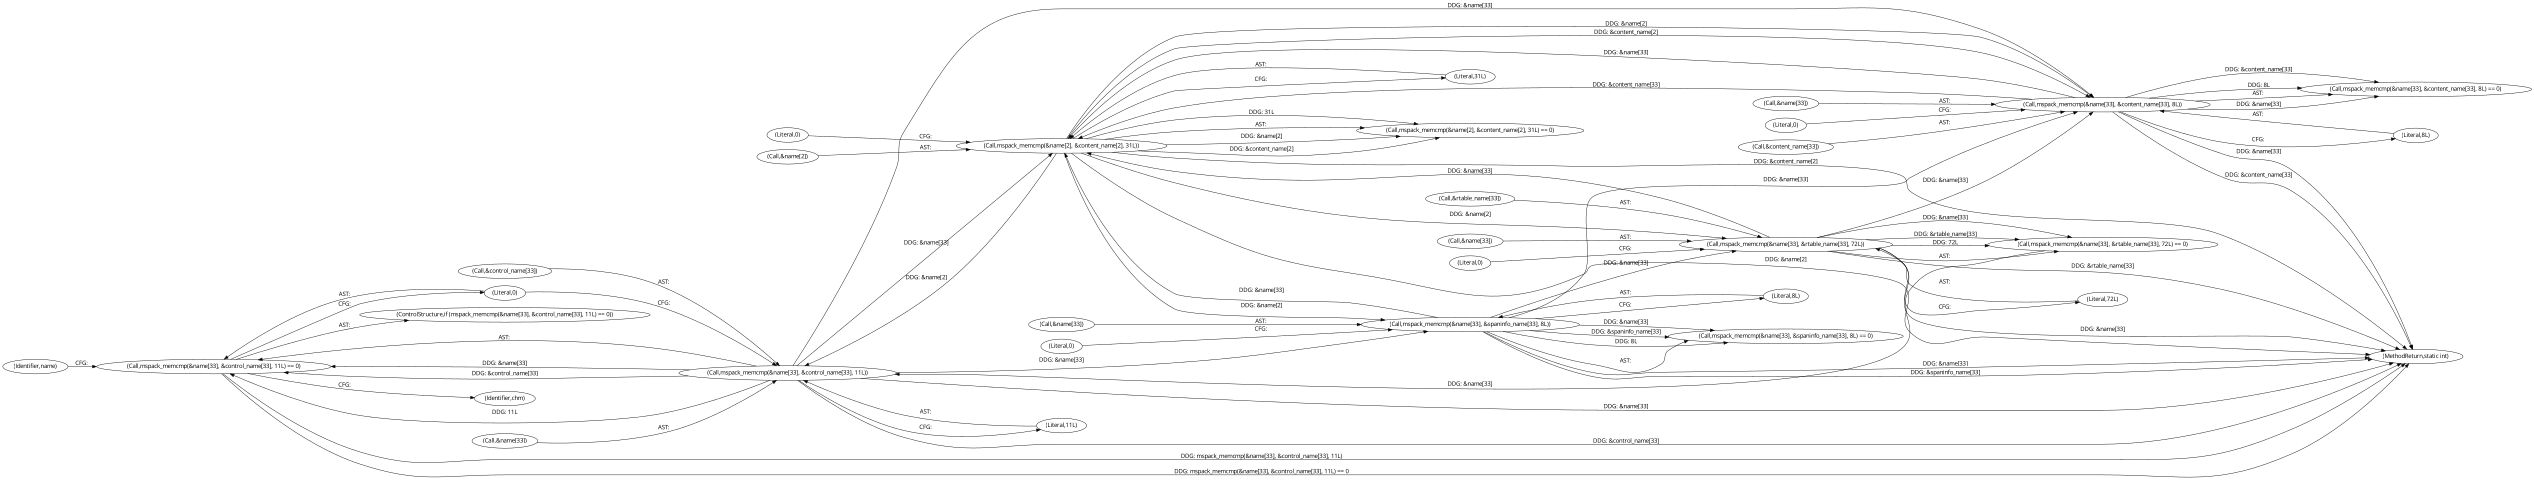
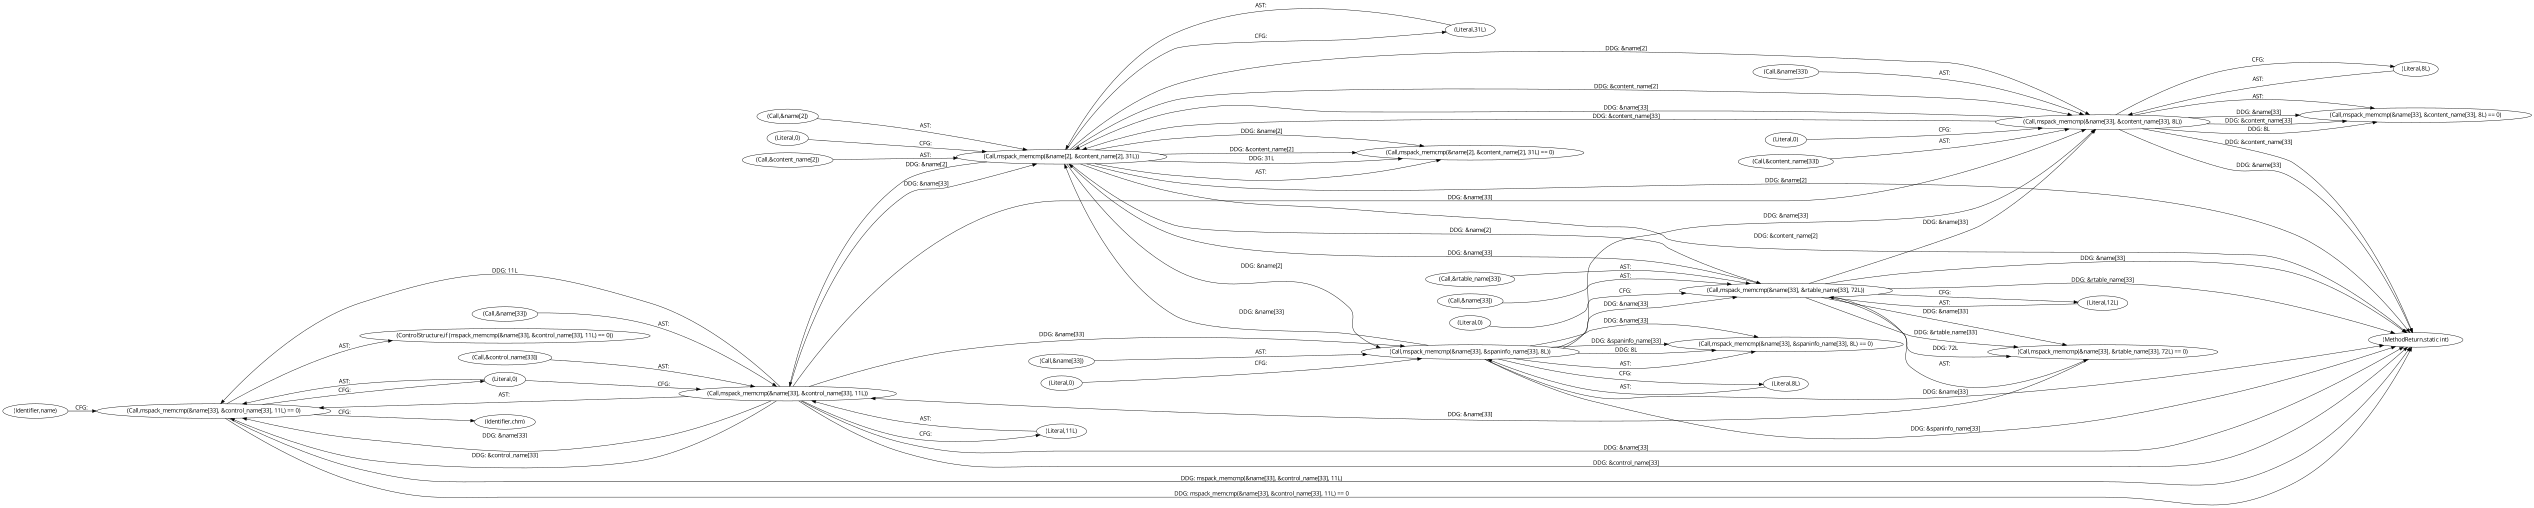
none -> (788, 160)
(2103, 299) -> (2103, 303)
